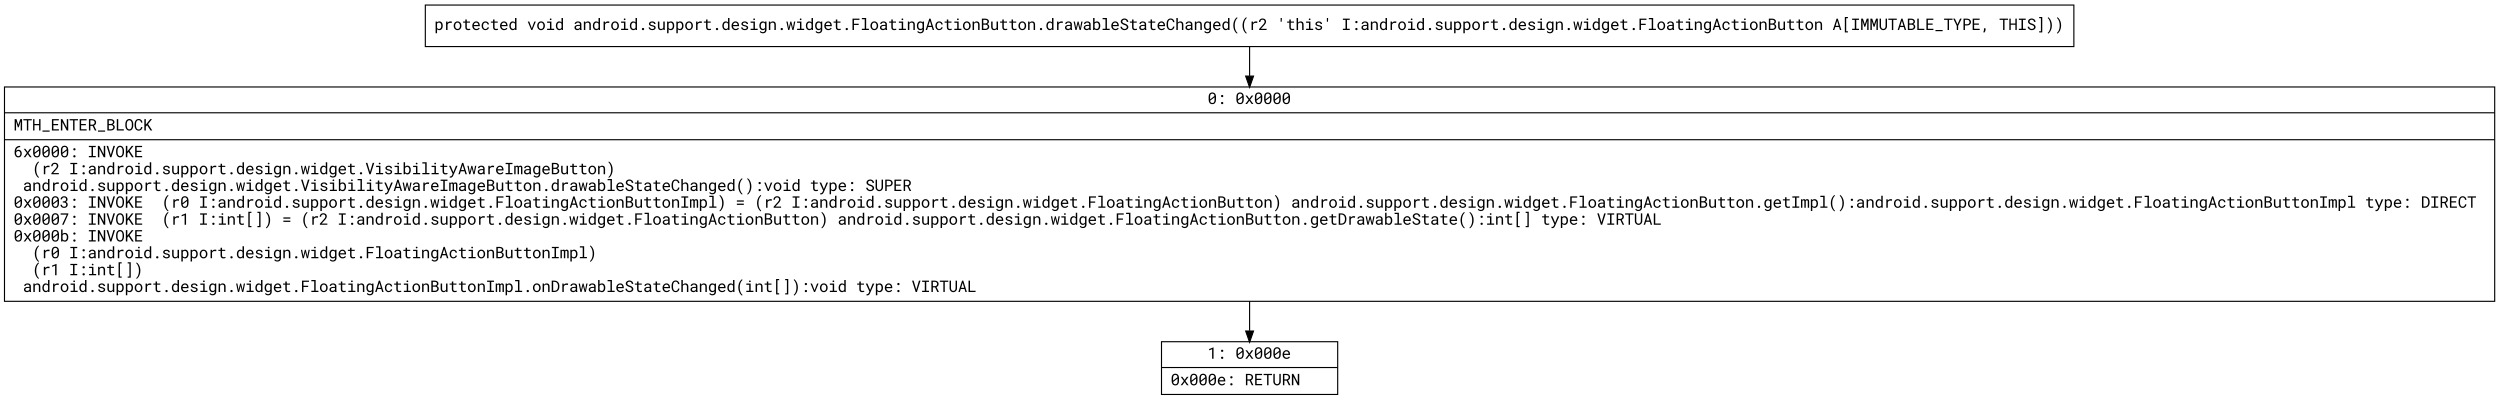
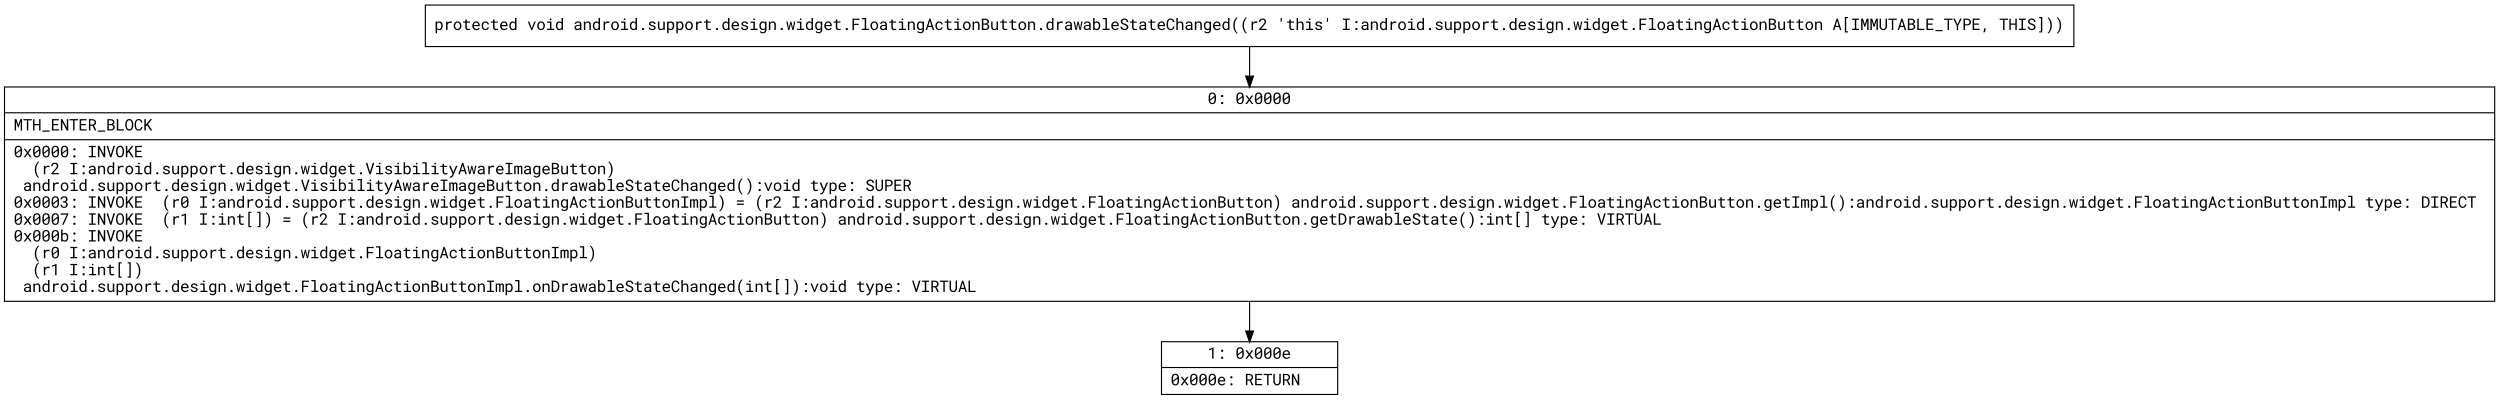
(88, 153) -> (88, 153)
